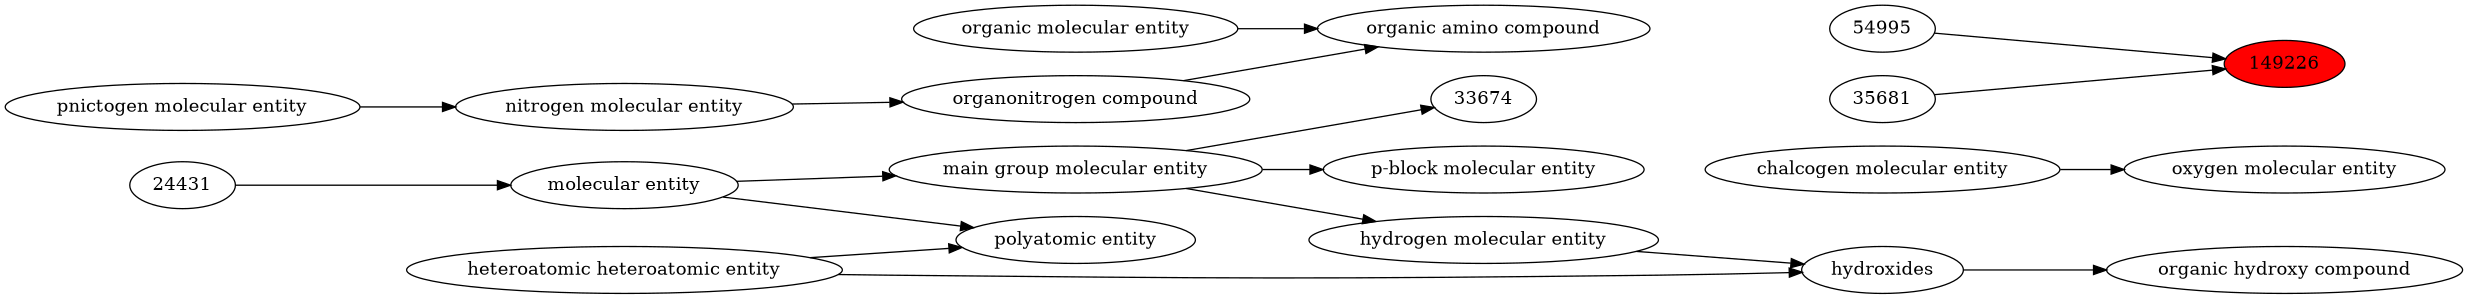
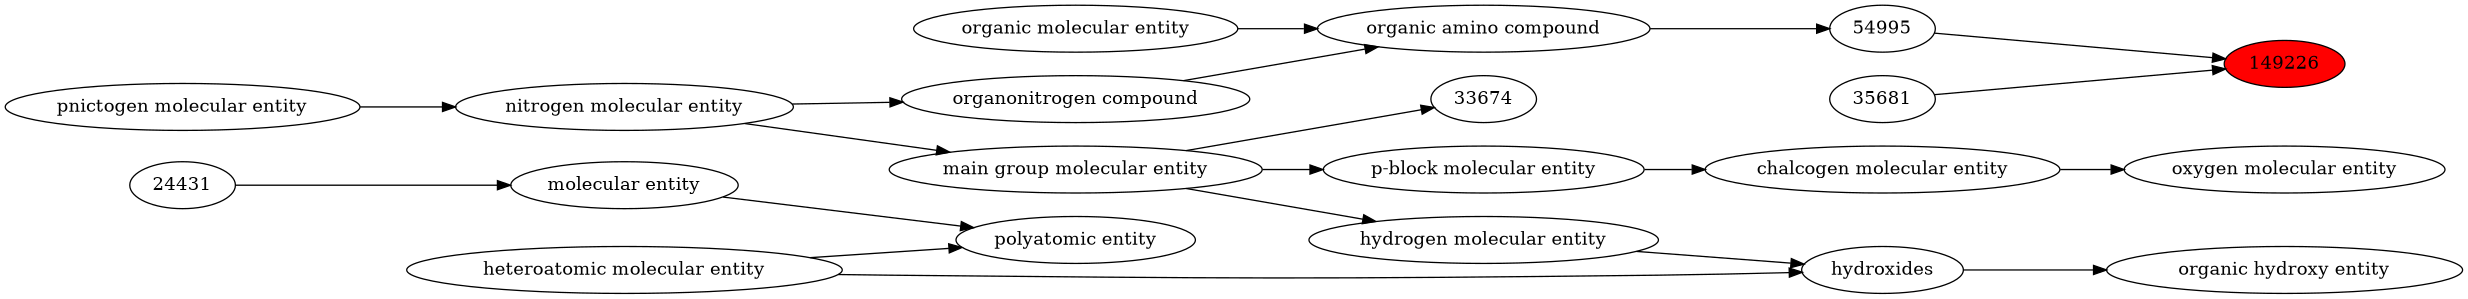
none -> (1733, 29)
none -> (1668, 170)
(810, 179) -> (841, 137)
(624, 270) -> (624, 270)
(2285, 270) -> (2285, 270)
